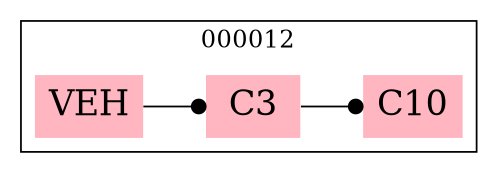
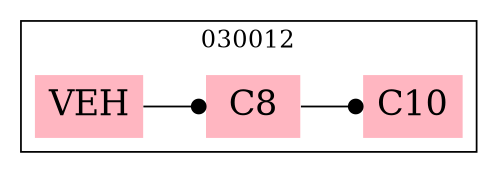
(249, 41) -> (249, 41)
(253, 106) -> (253, 106)
